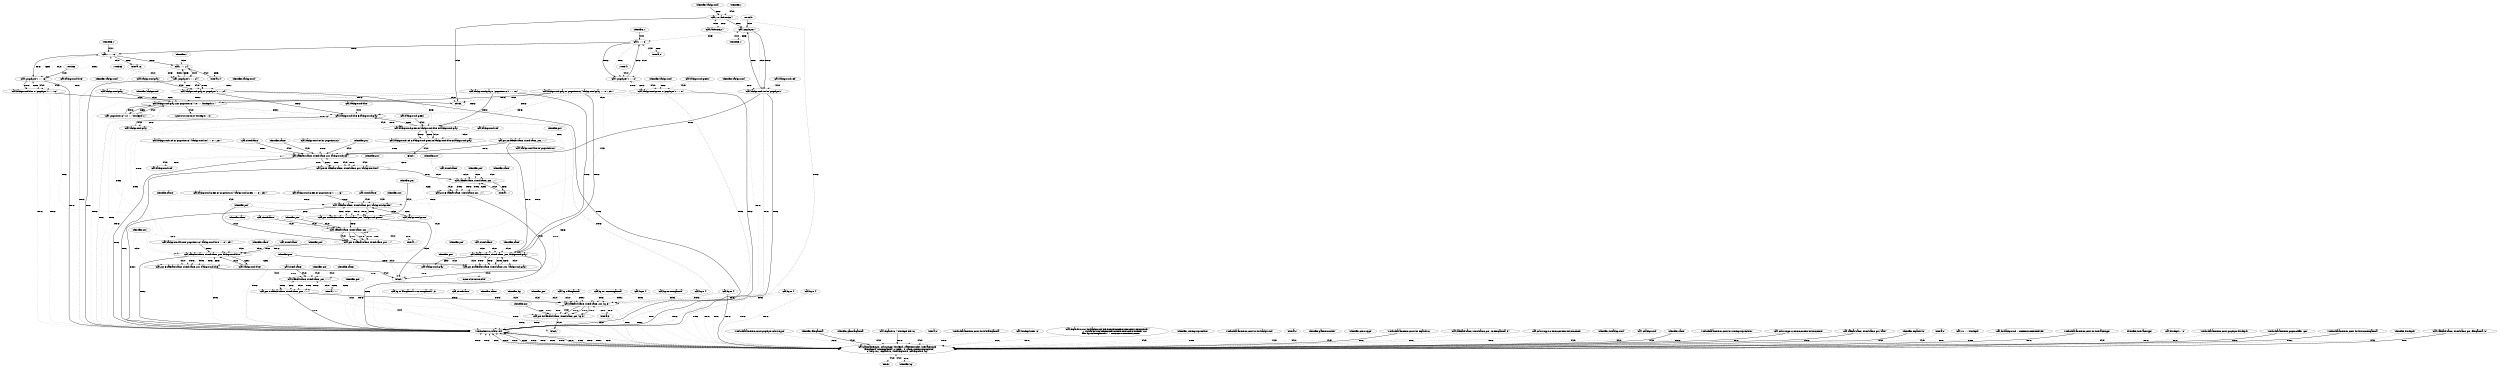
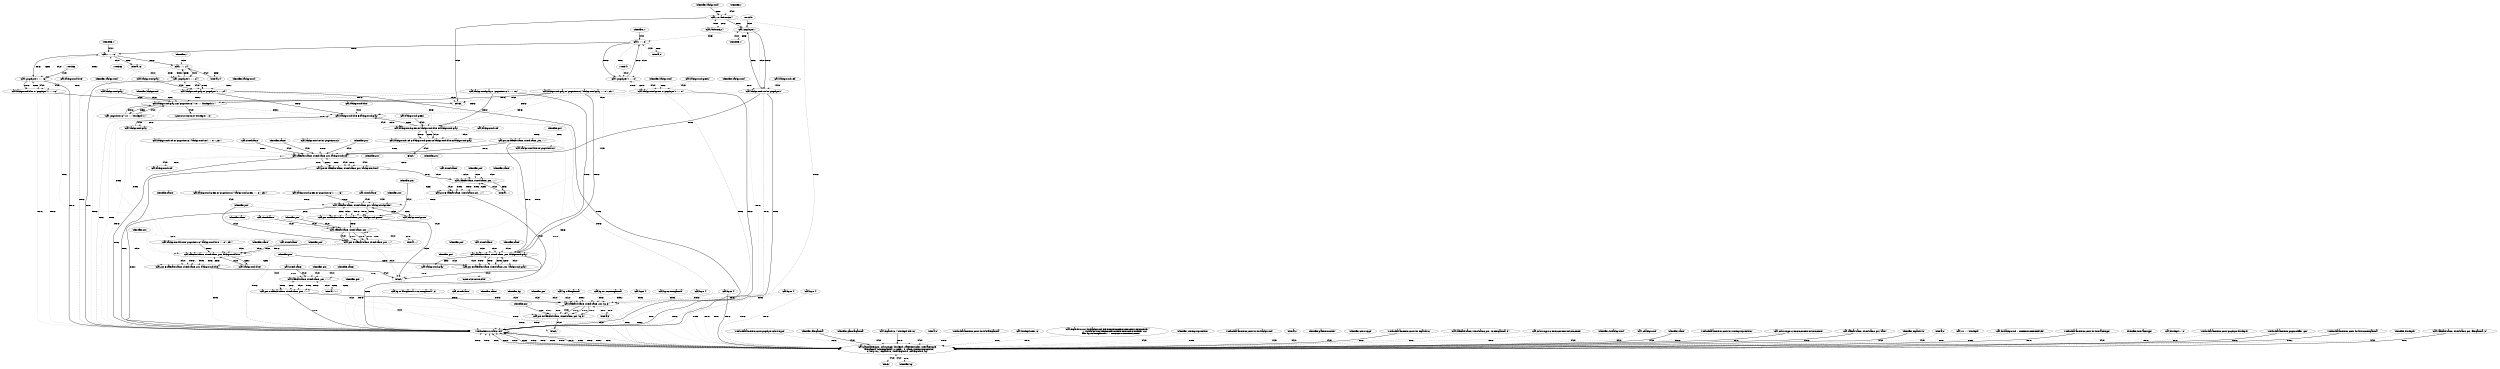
(142, 137) -> (512, 134)
(244, 325) -> none
